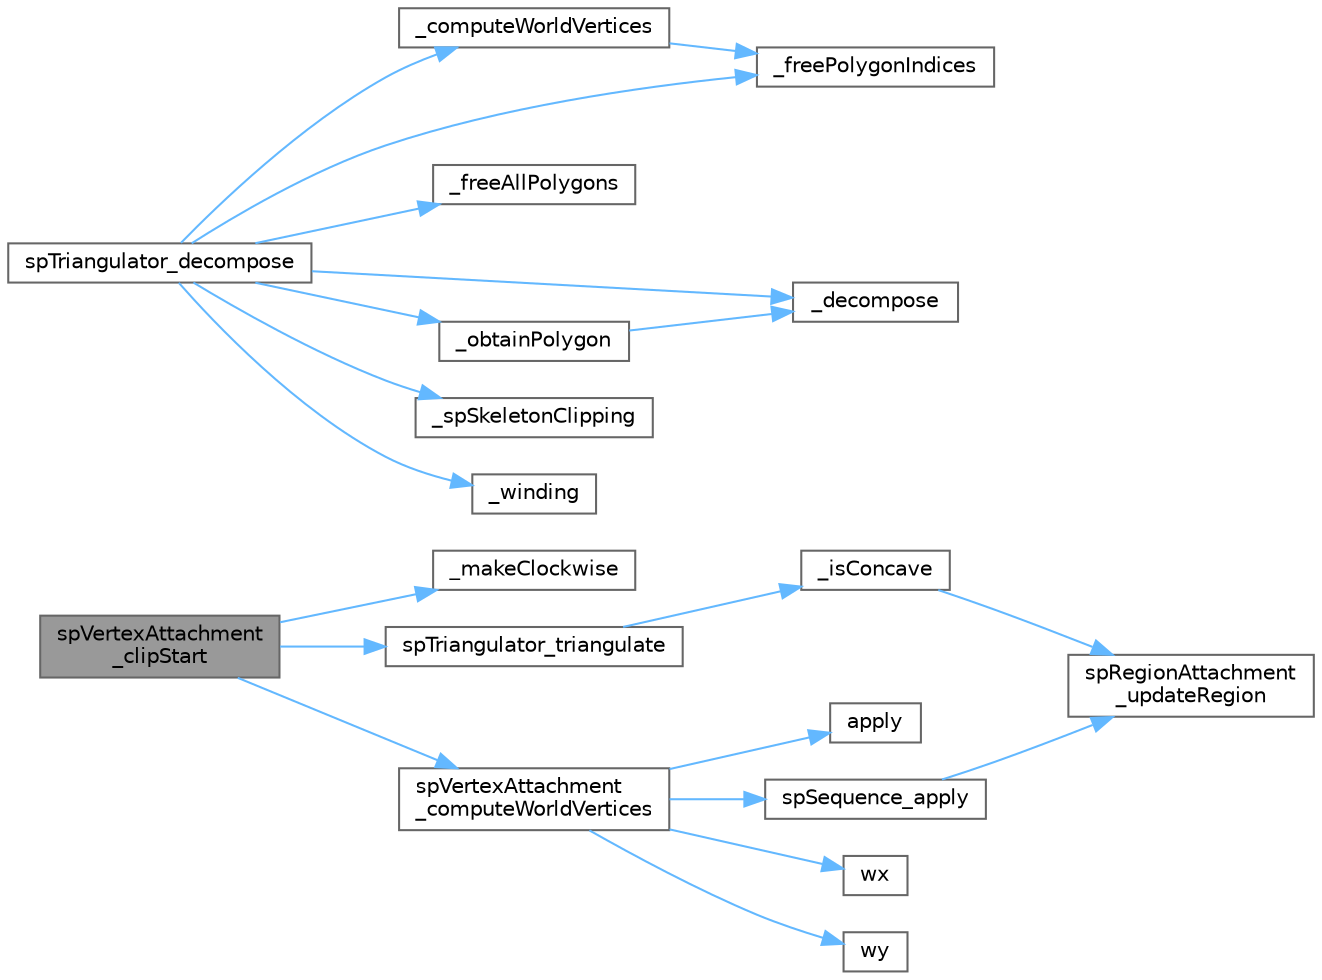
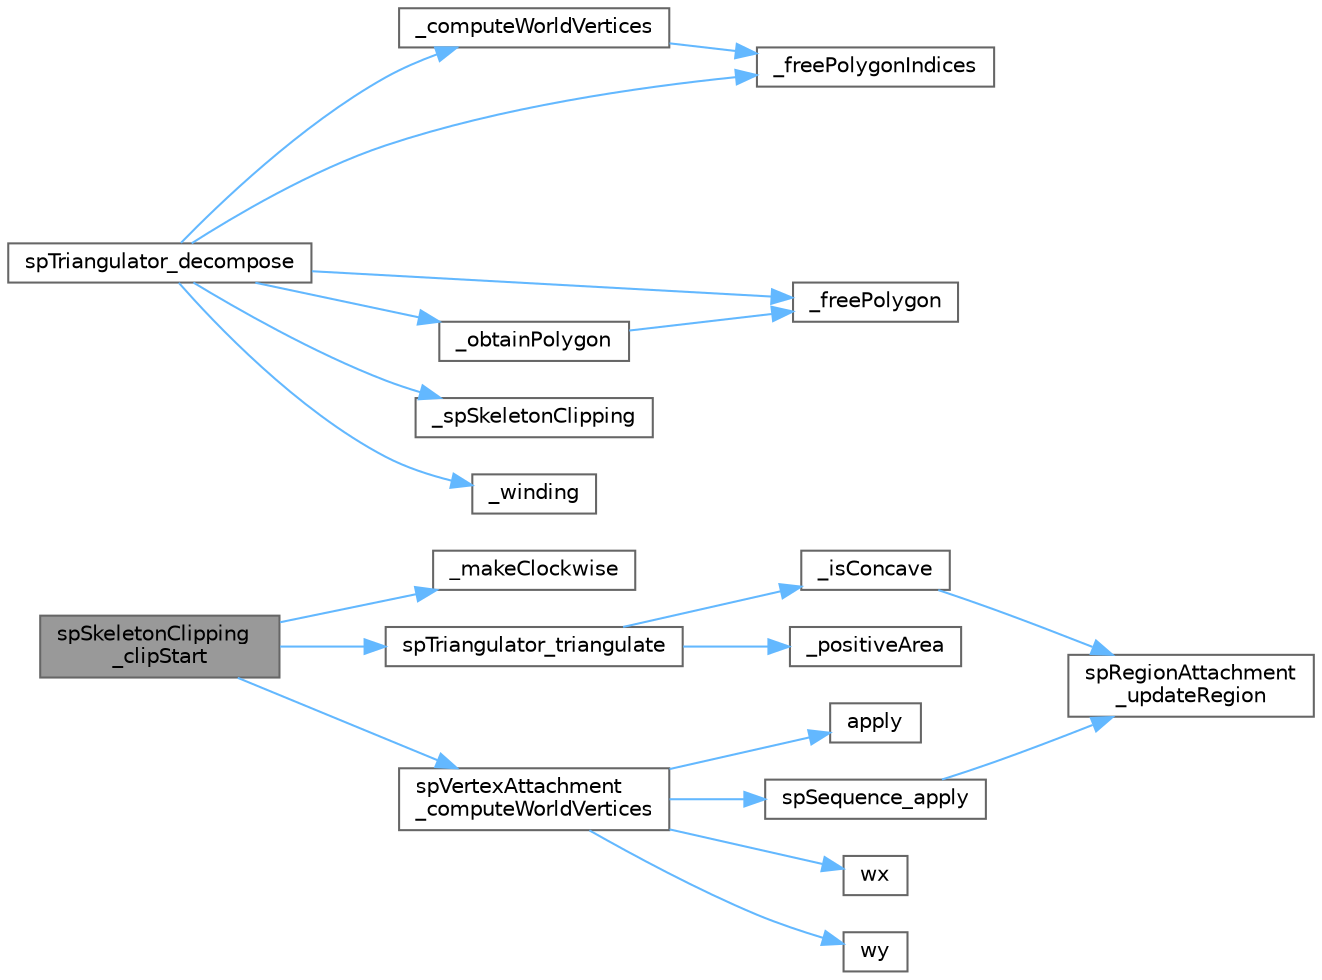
(534, 185) -> none
(876, 302) -> (876, 302)
(160, 647) -> (160, 647)
none -> (876, 647)
